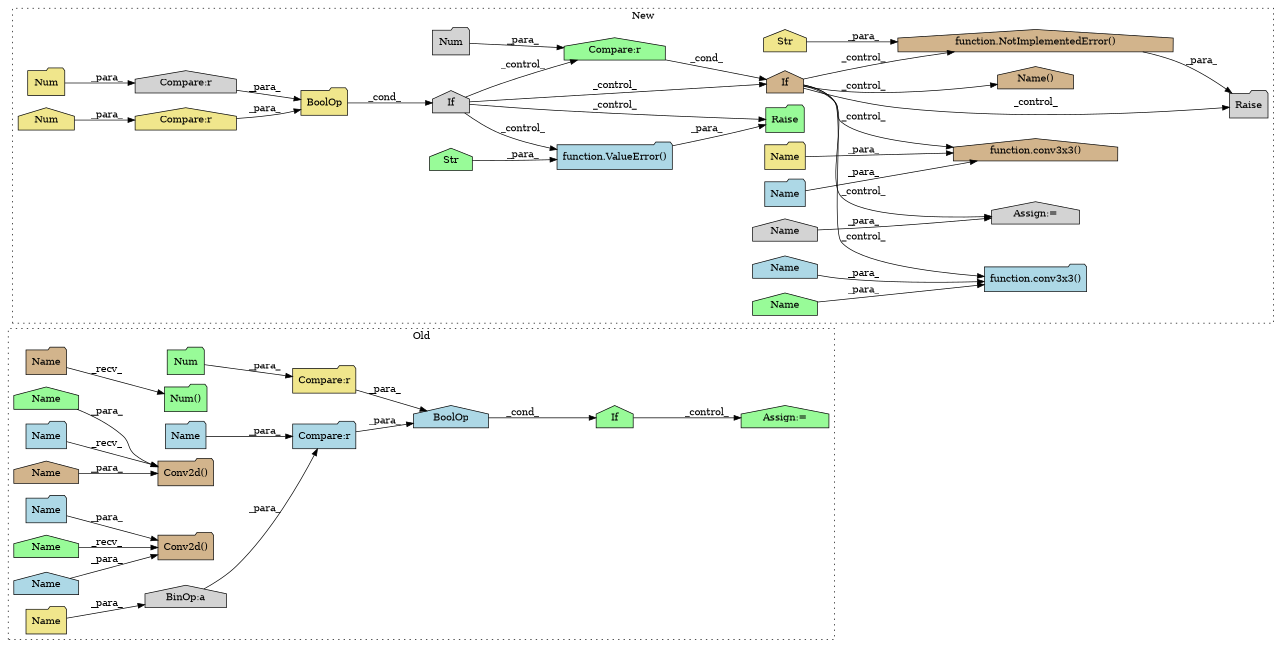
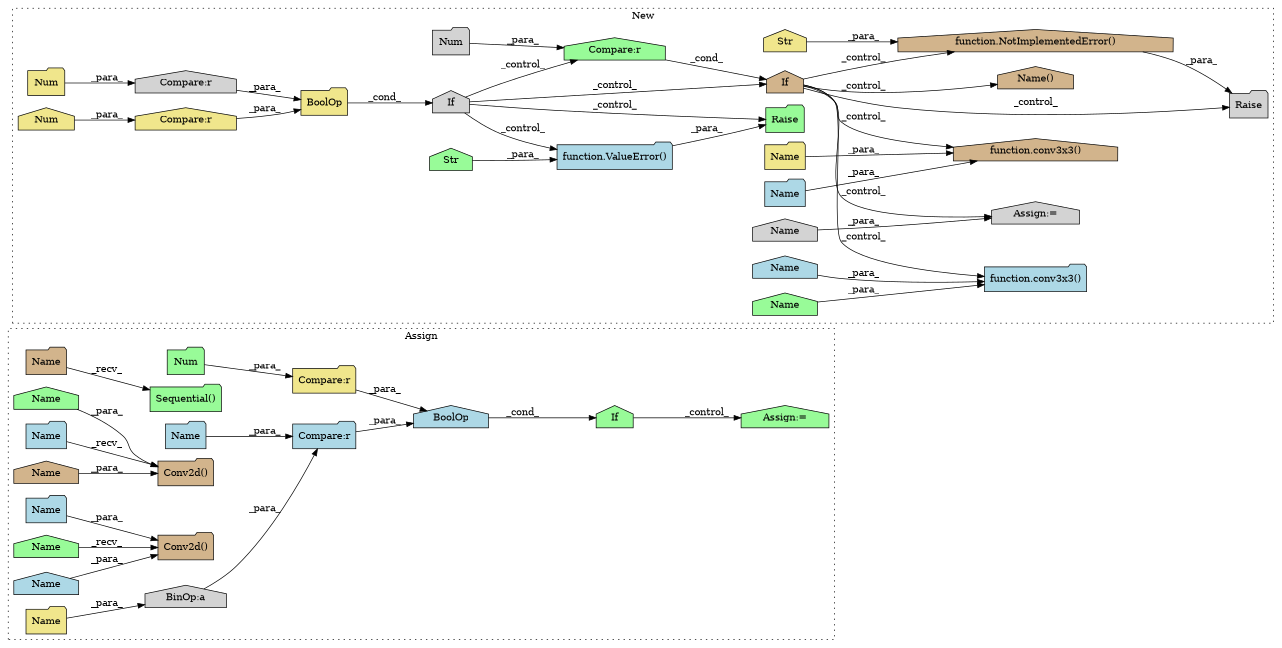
(421, 337) -> (421, 337)
(186, 399) -> (186, 399)
